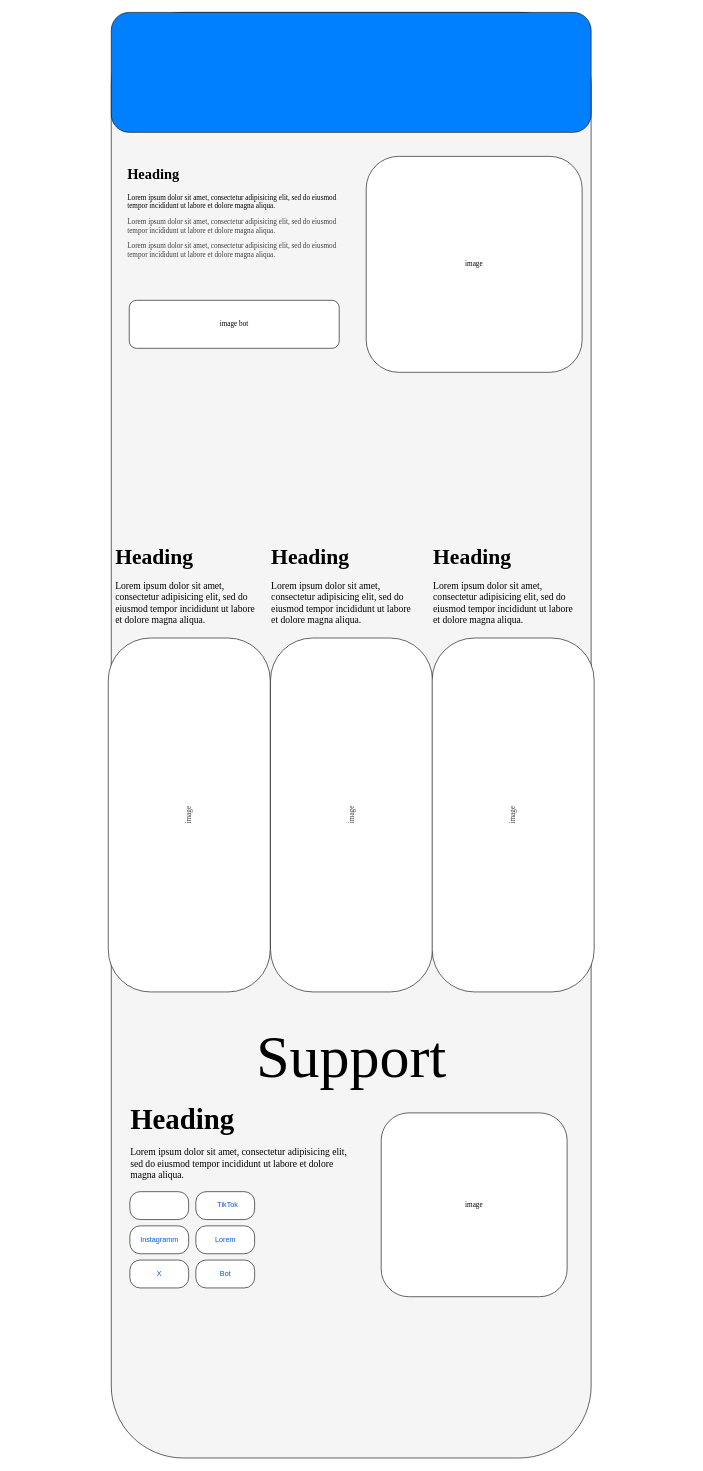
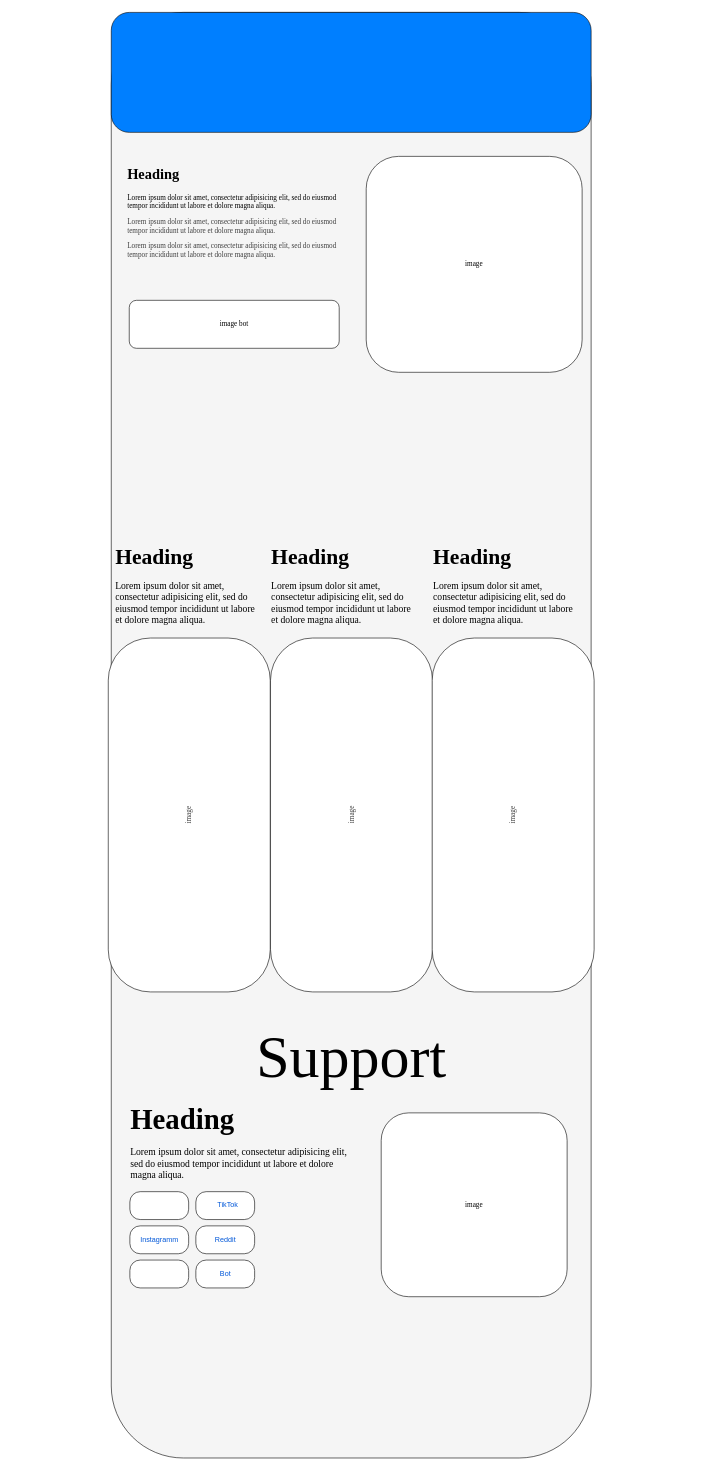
(226, 1240) -> (226, 1240)
(159, 1274) -> none
